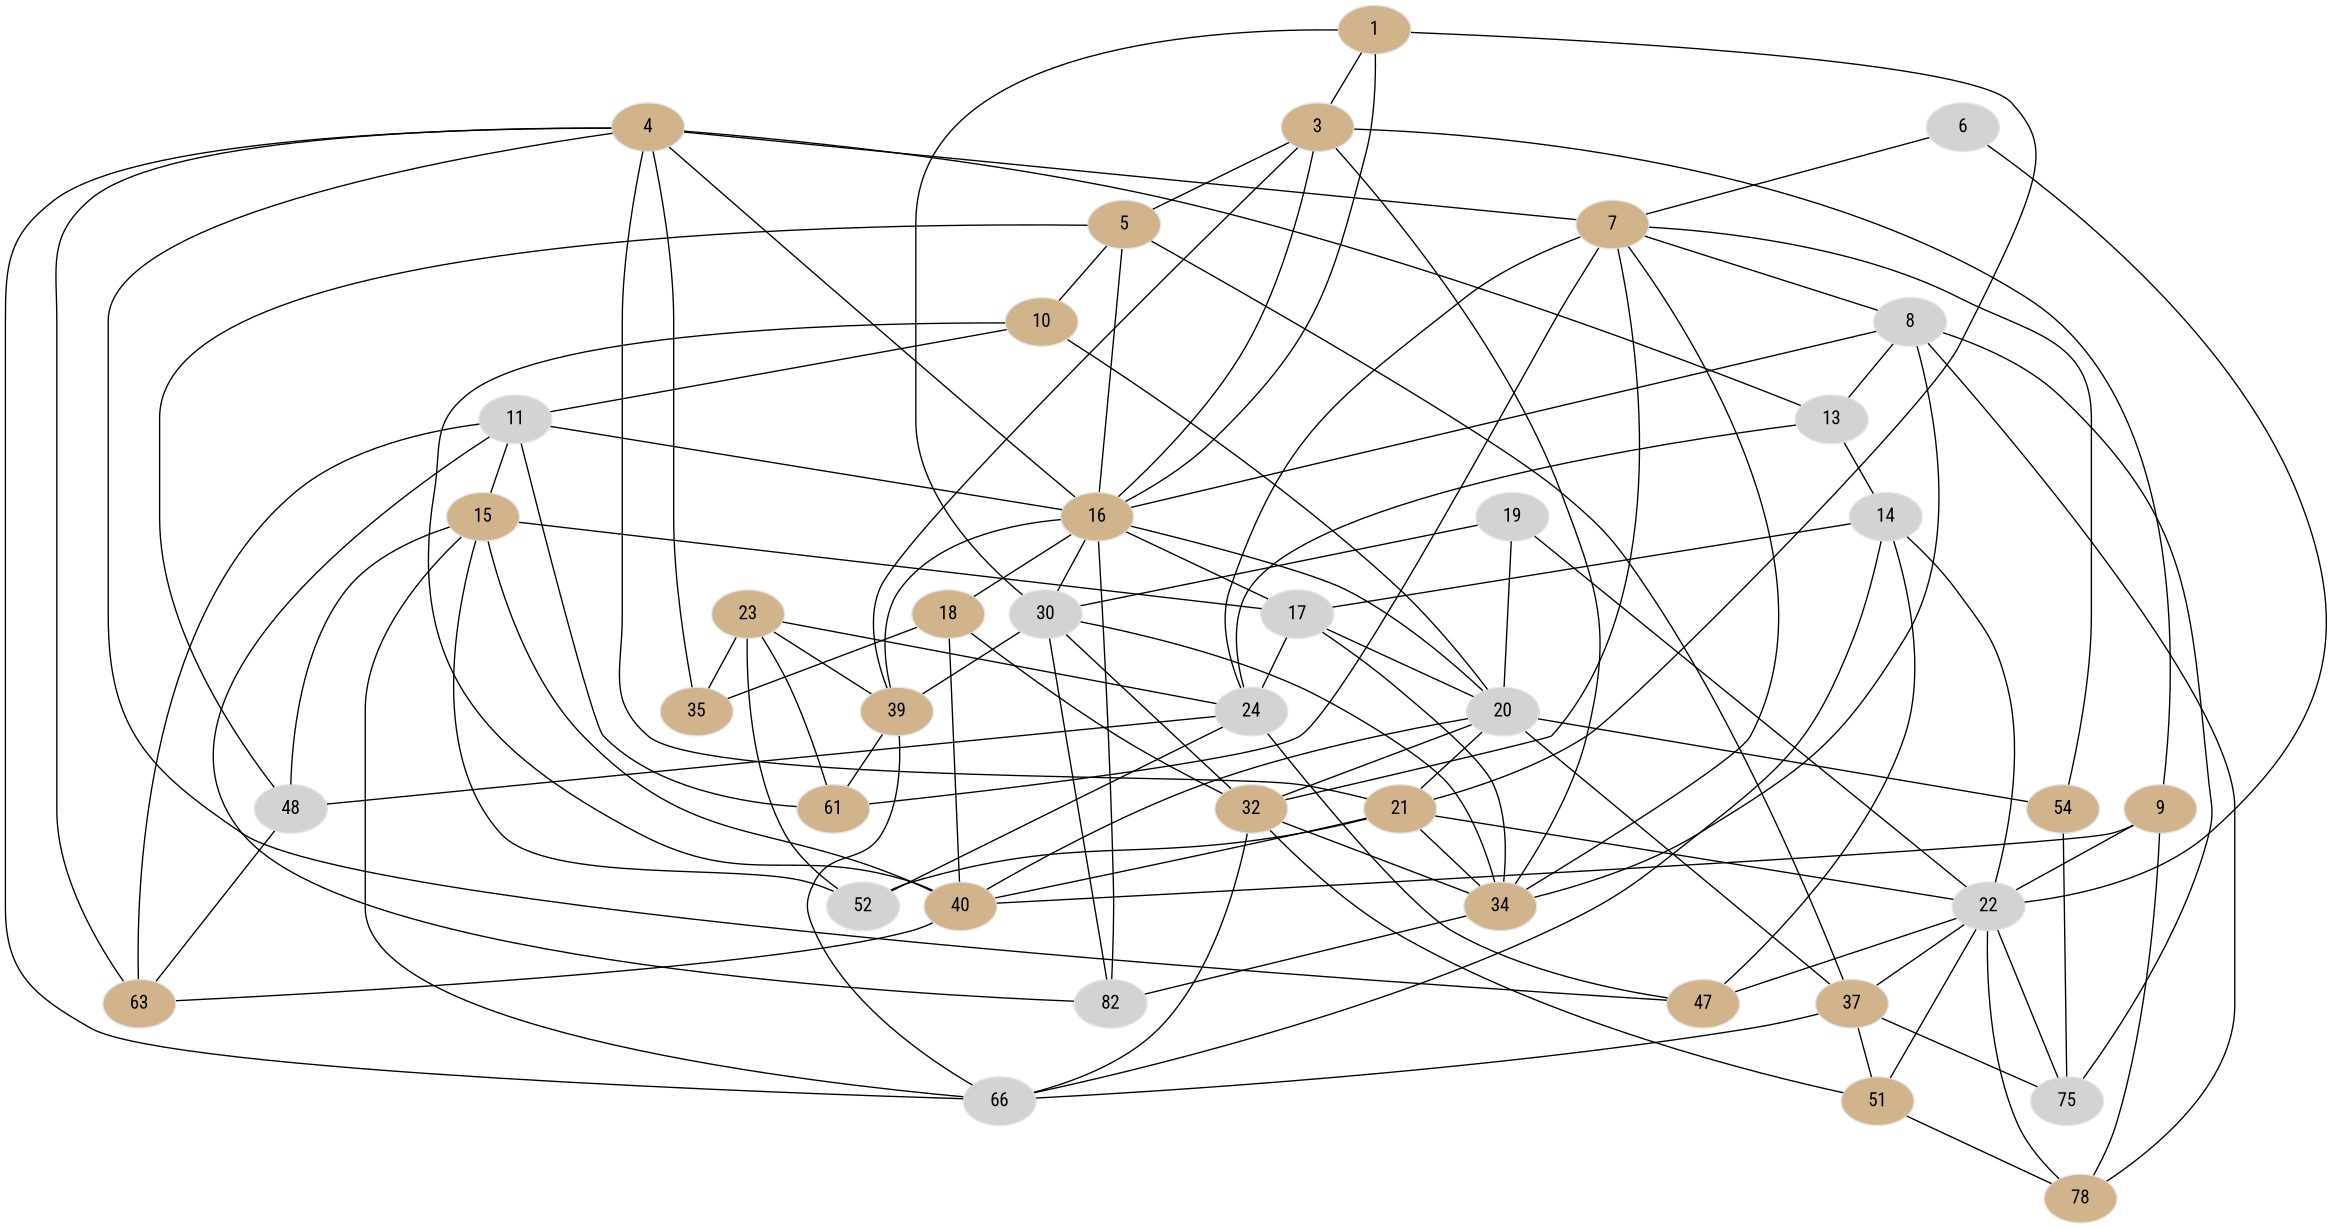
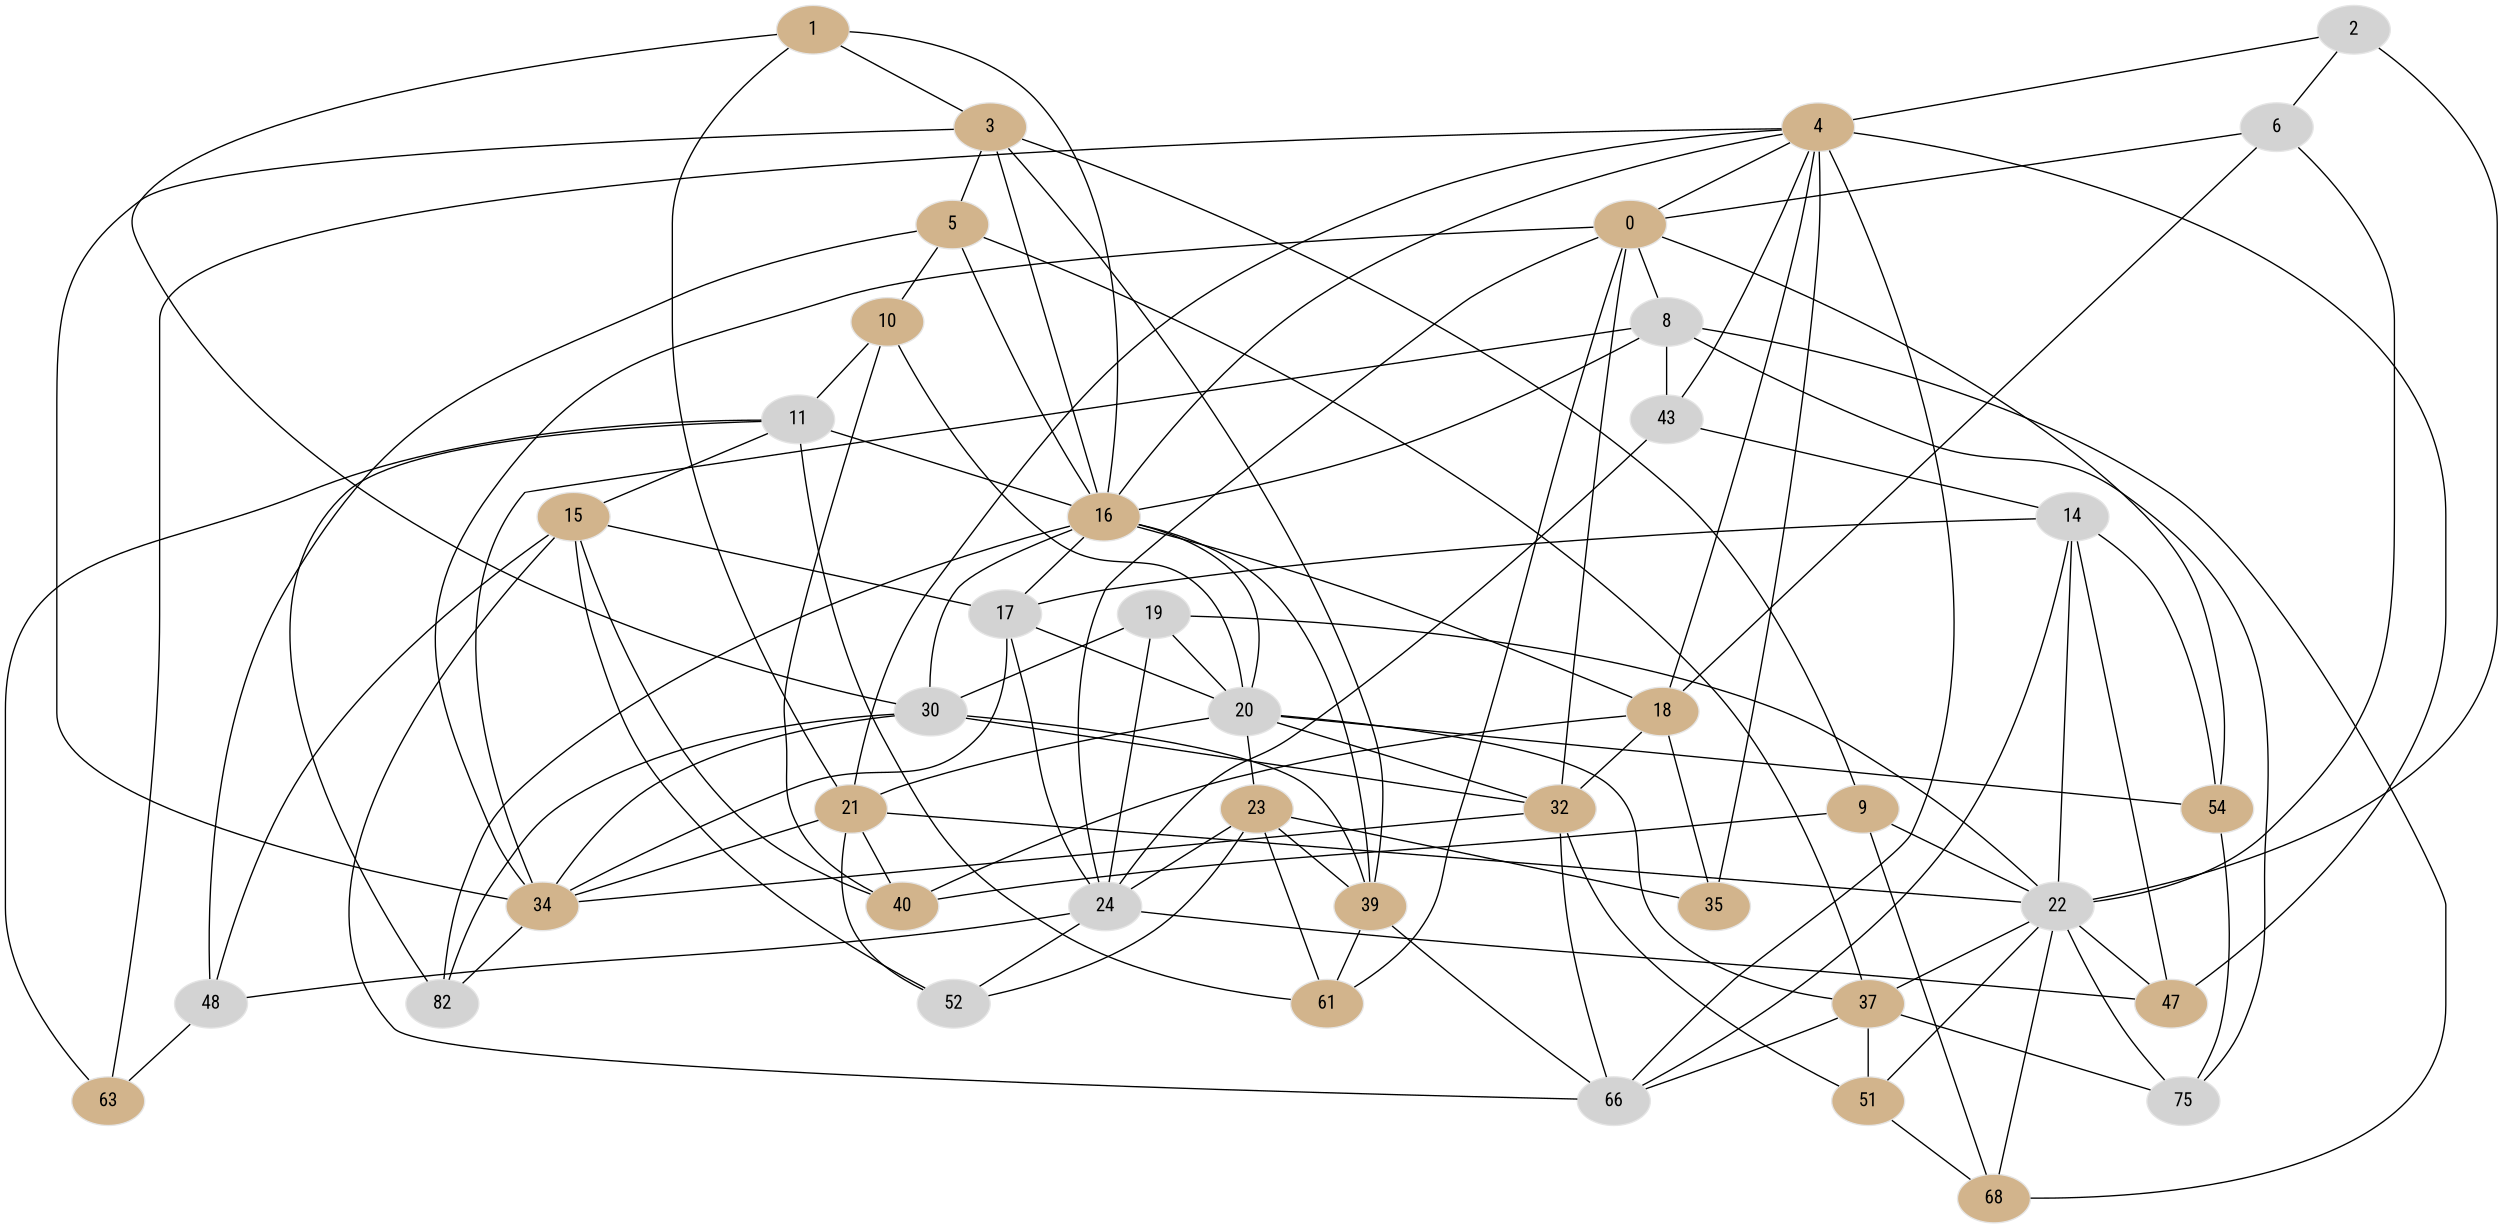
none -> (2354, 30)
(1613, 225) -> (1630, 225)
(1832, 419) -> (1667, 419)
none -> (1970, 419)
none -> (1750, 422)
none -> (2183, 645)
none -> (1130, 760)
(1243, 771) -> (1249, 750)
(556, 976) -> none
(2081, 1199) -> (1994, 1199)
